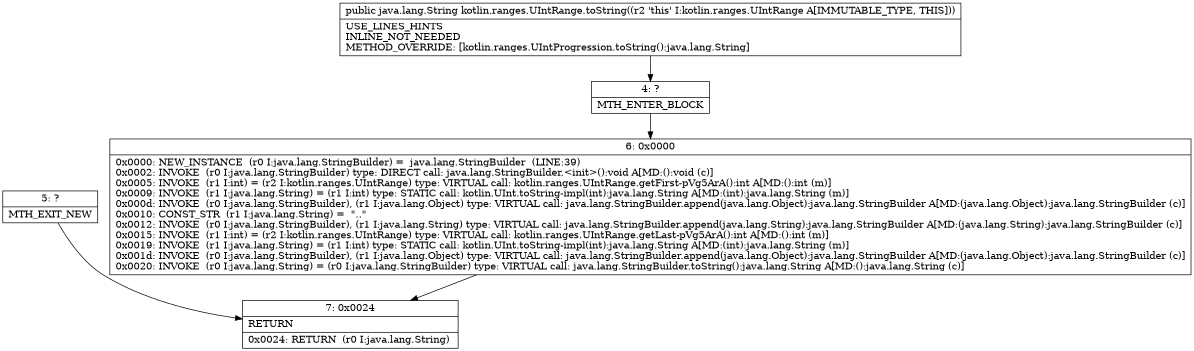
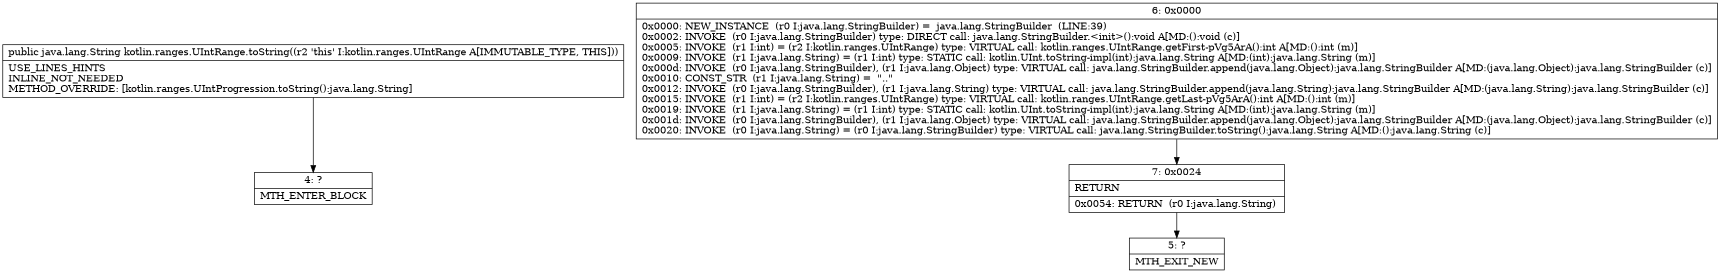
(650, 123) -> none
(135, 291) -> (1177, 222)
(350, 340) -> (1177, 204)
